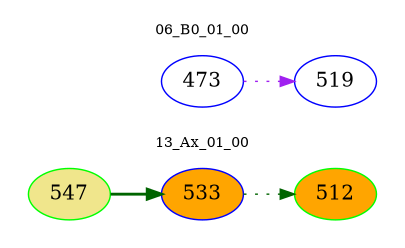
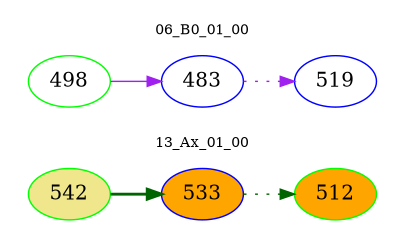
none -> (69, 81)
(202, 81) -> (202, 81)
(69, 194) -> (69, 194)
